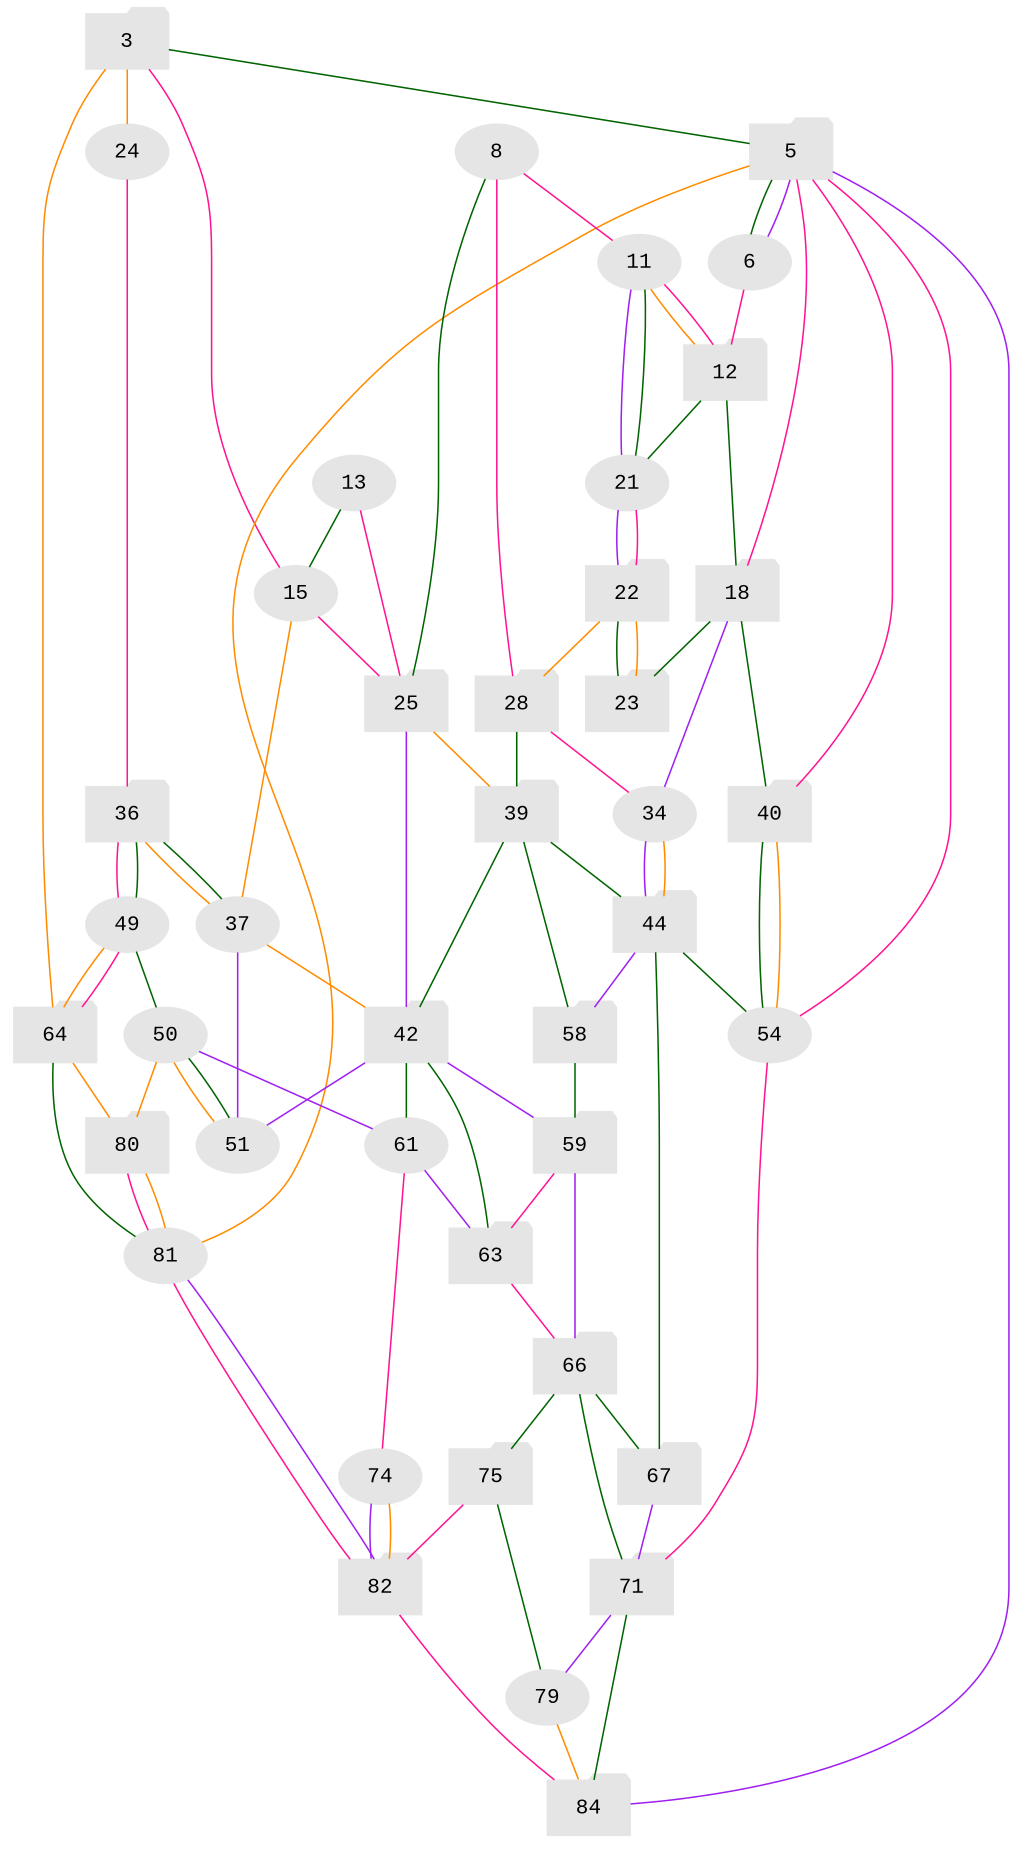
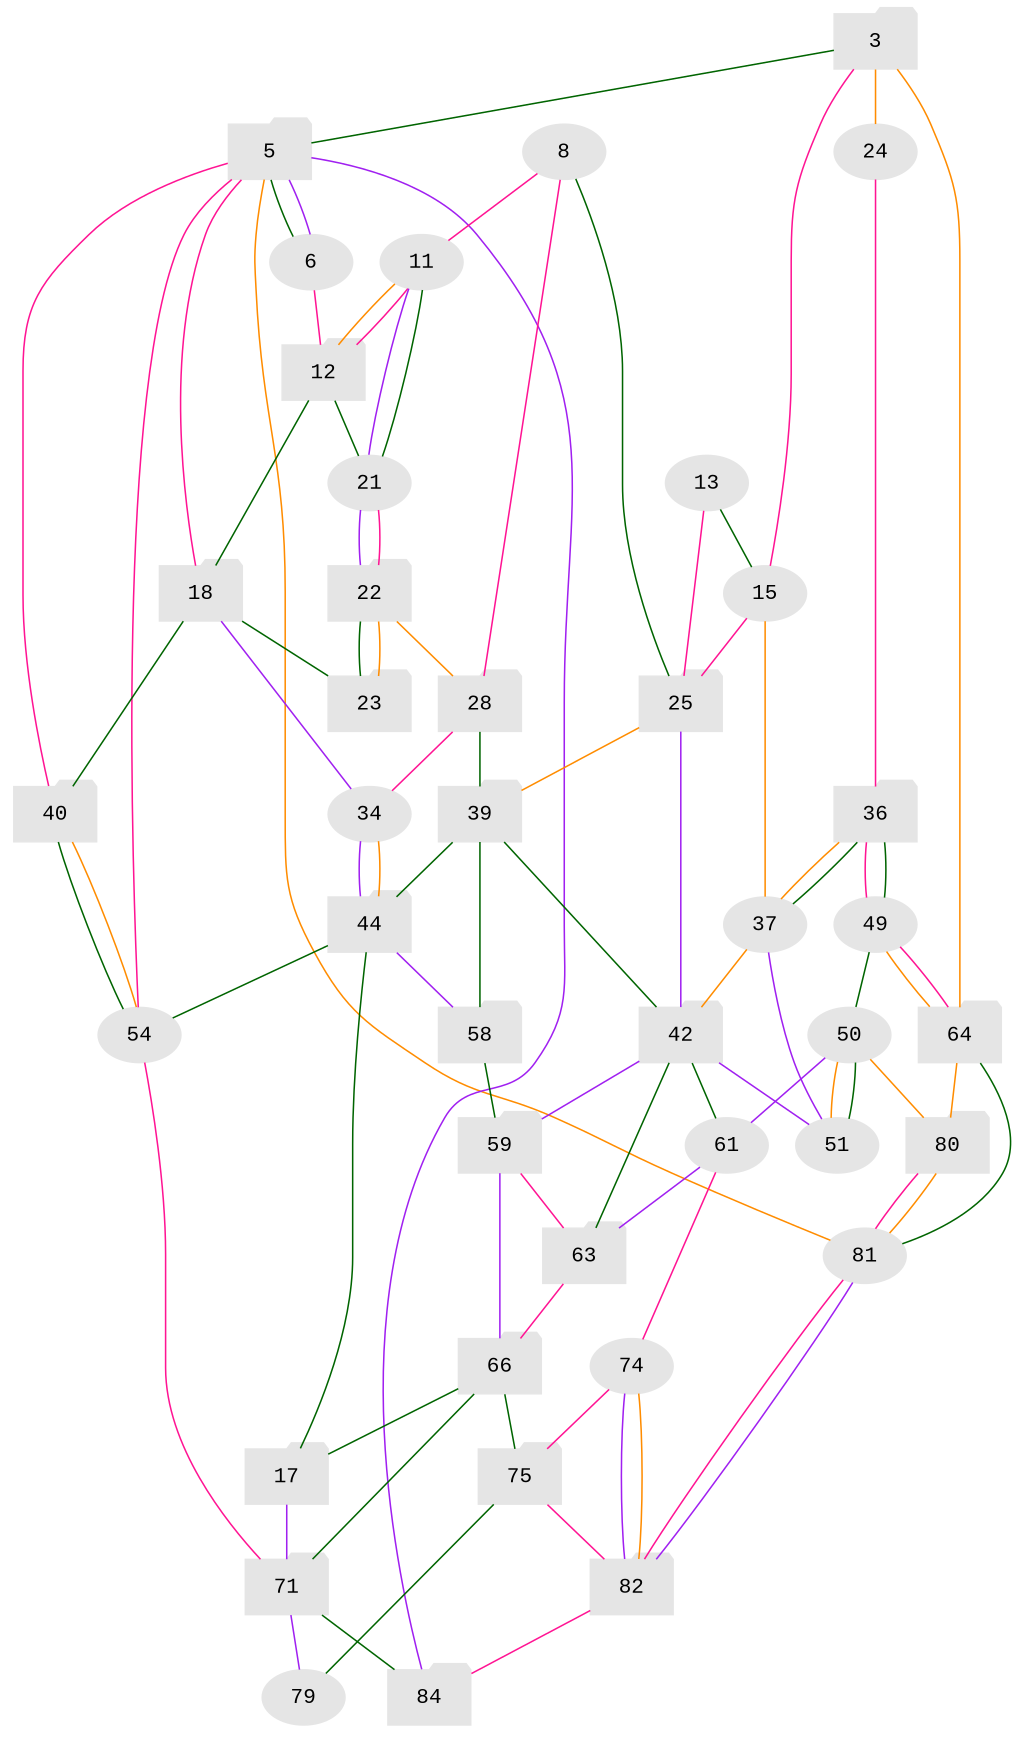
none -> (578, 1419)
(659, 1477) -> (287, 1477)
(568, 1752) -> none
